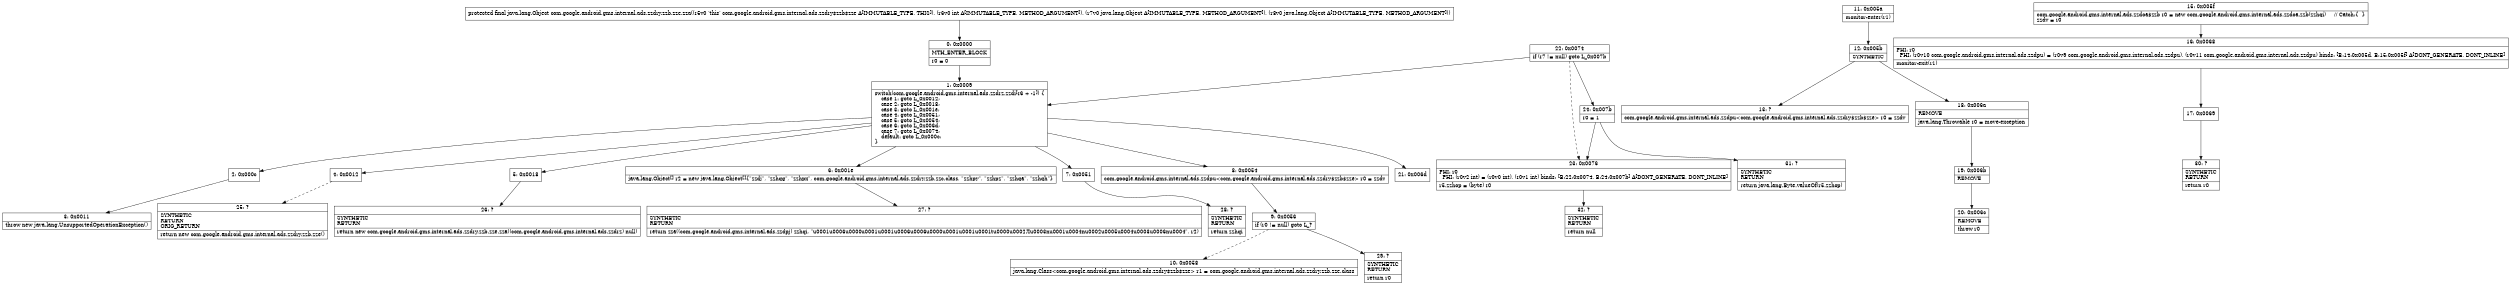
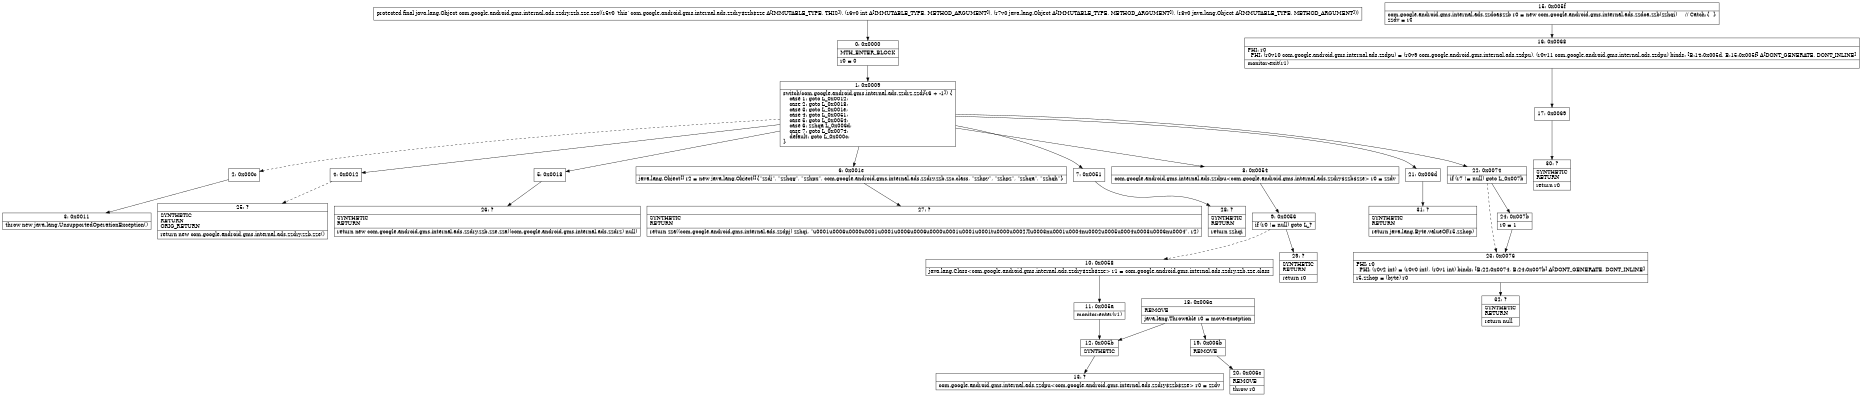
(1290, 81) -> (1211, 127)
(1912, 81) -> (1143, 331)
(907, 126) -> (817, 126)
(567, 136) -> (521, 139)
(1660, 156) -> (1423, 192)
none -> (1099, 287)
